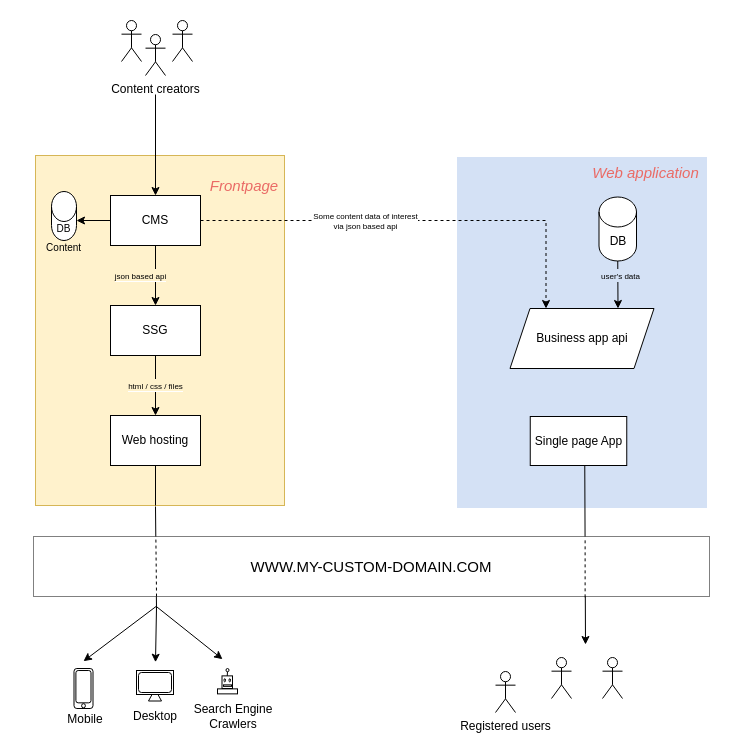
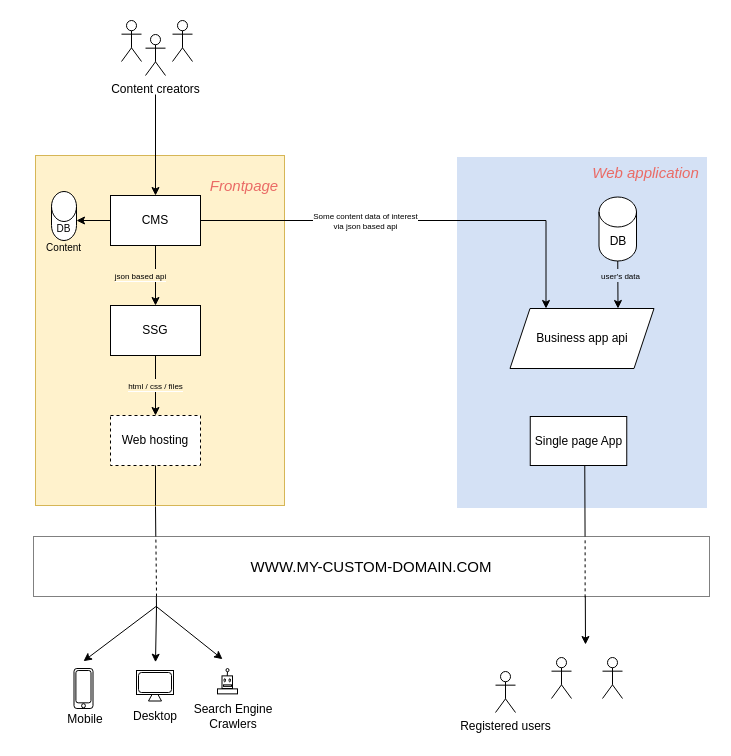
(480, 221) -> (480, 221)
(156, 441) -> (156, 441)
